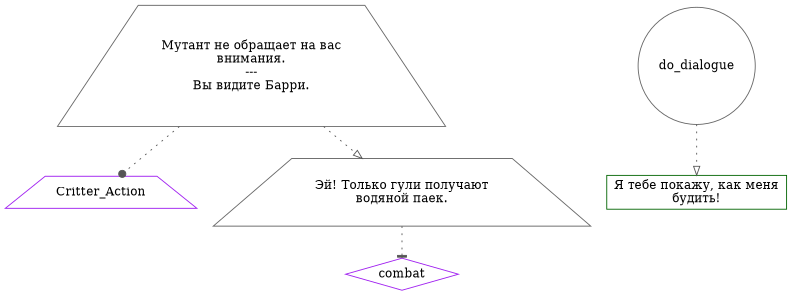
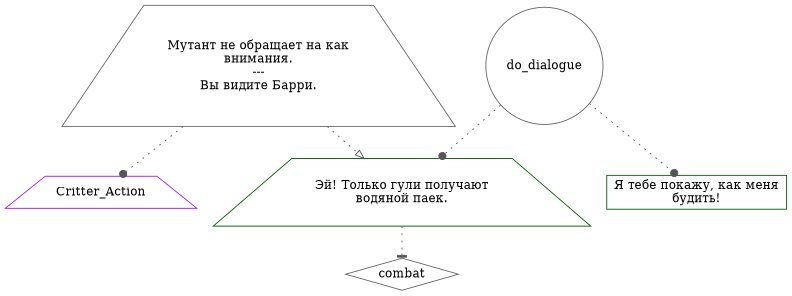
(252, 66) -> (259, 66)
none -> (473, 129)
(697, 145) -> (630, 137)
(402, 192) -> (402, 192)
(402, 274) -> (402, 274)
